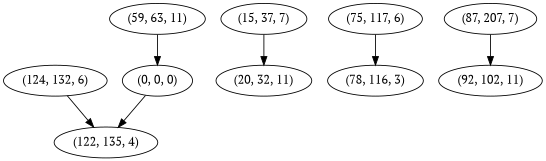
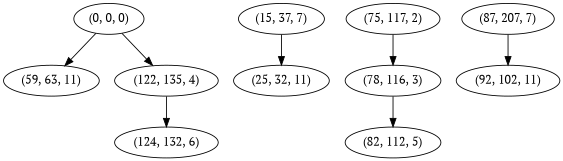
(375, 19) -> (393, 19)
(157, 46) -> (83, 46)
(264, 81) -> (281, 81)
(78, 108) -> (166, 107)
none -> (393, 142)
